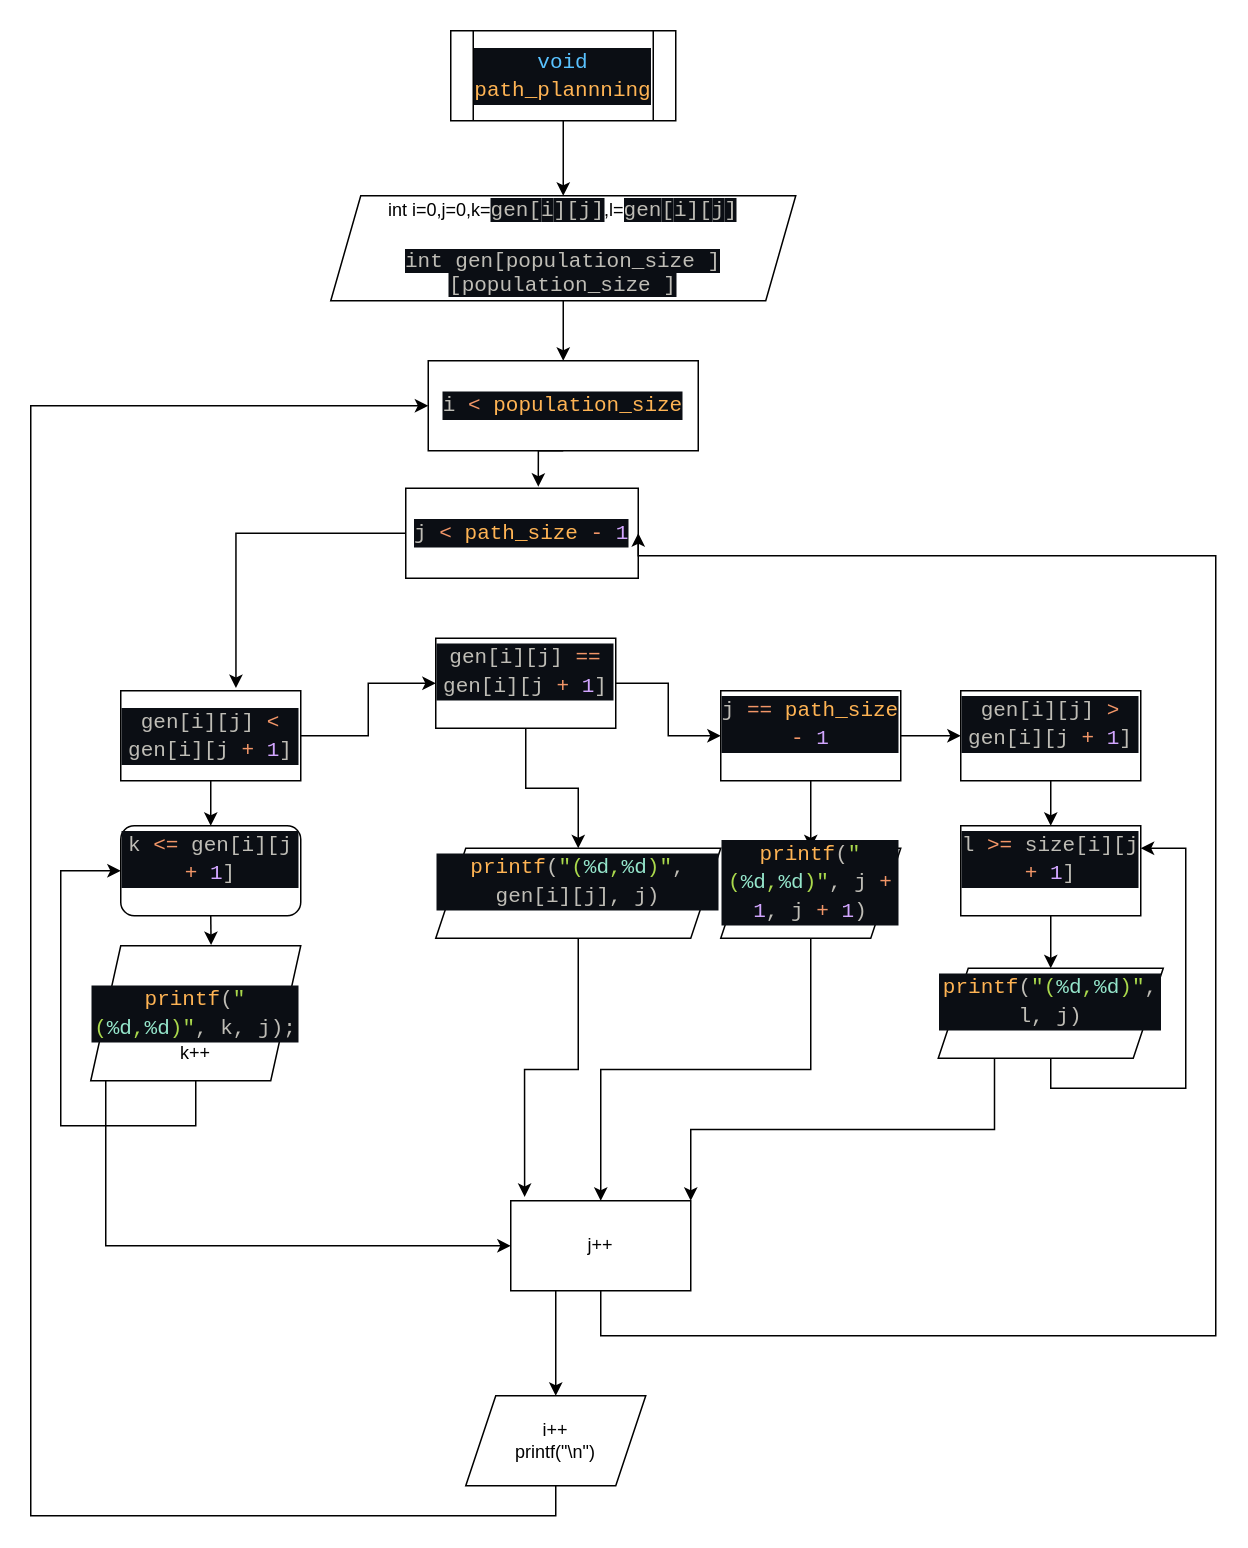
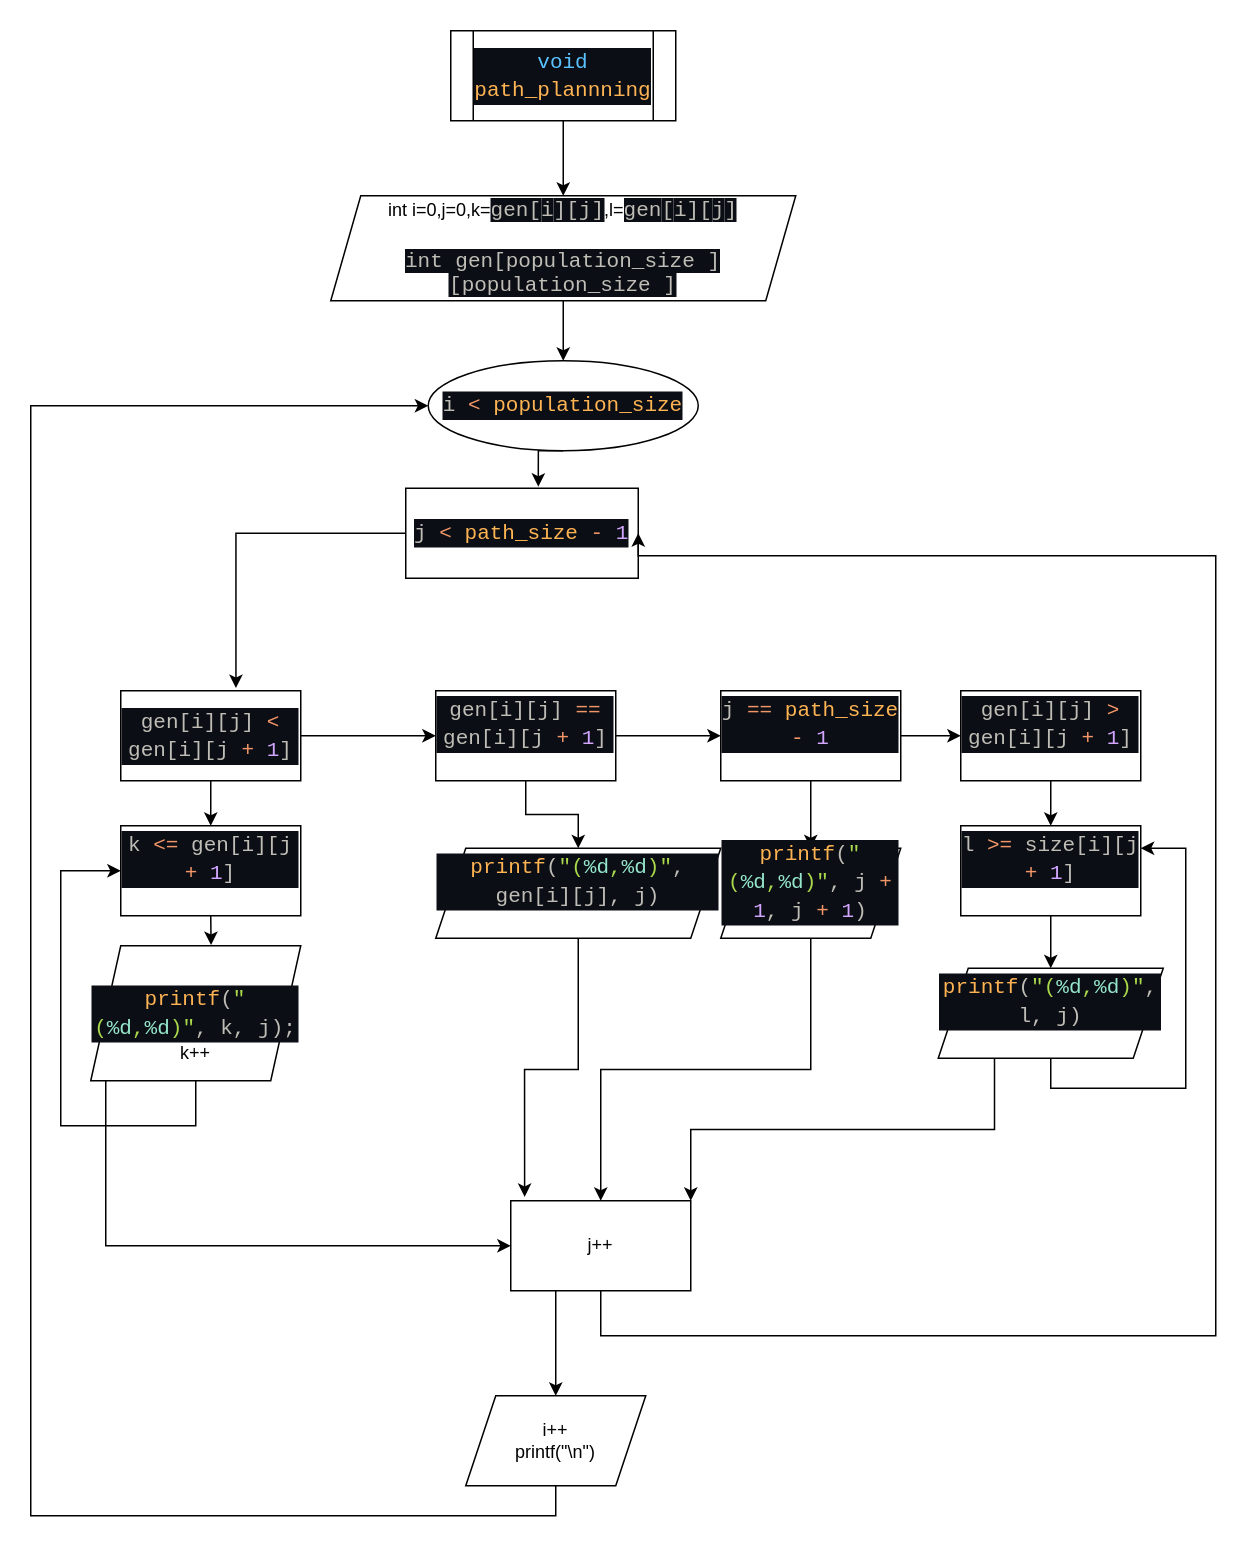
(563, 406) -> (563, 406)
(526, 683) -> (526, 736)
(211, 871) -> (211, 871)
